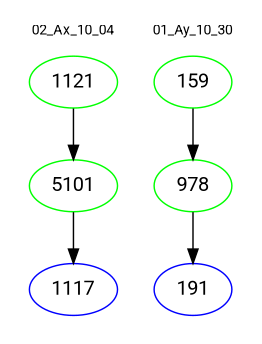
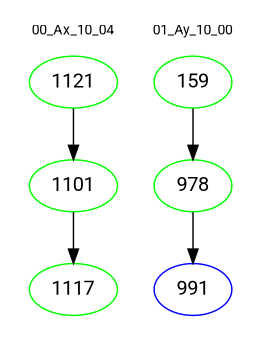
(73, 31) -> (73, 31)
(193, 31) -> (193, 31)
(73, 186) -> (73, 186)
(73, 289) -> (73, 289)
(193, 289) -> (193, 289)
